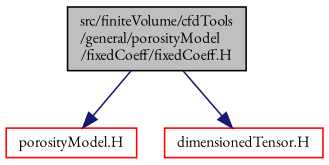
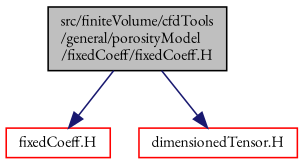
(71, 143) -> (58, 143)
